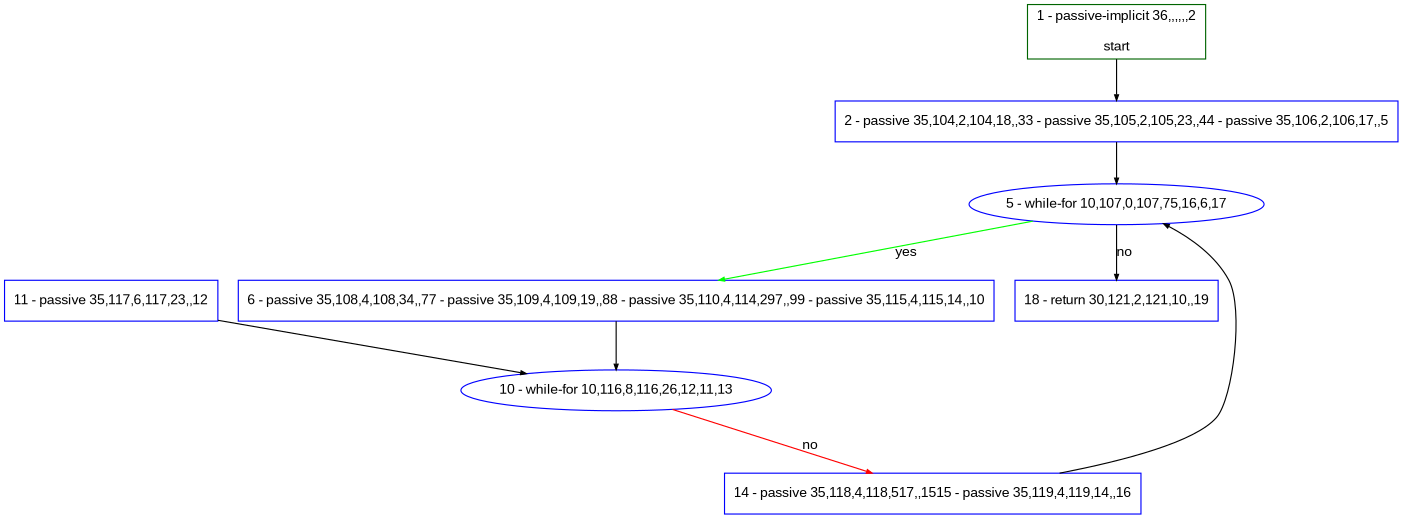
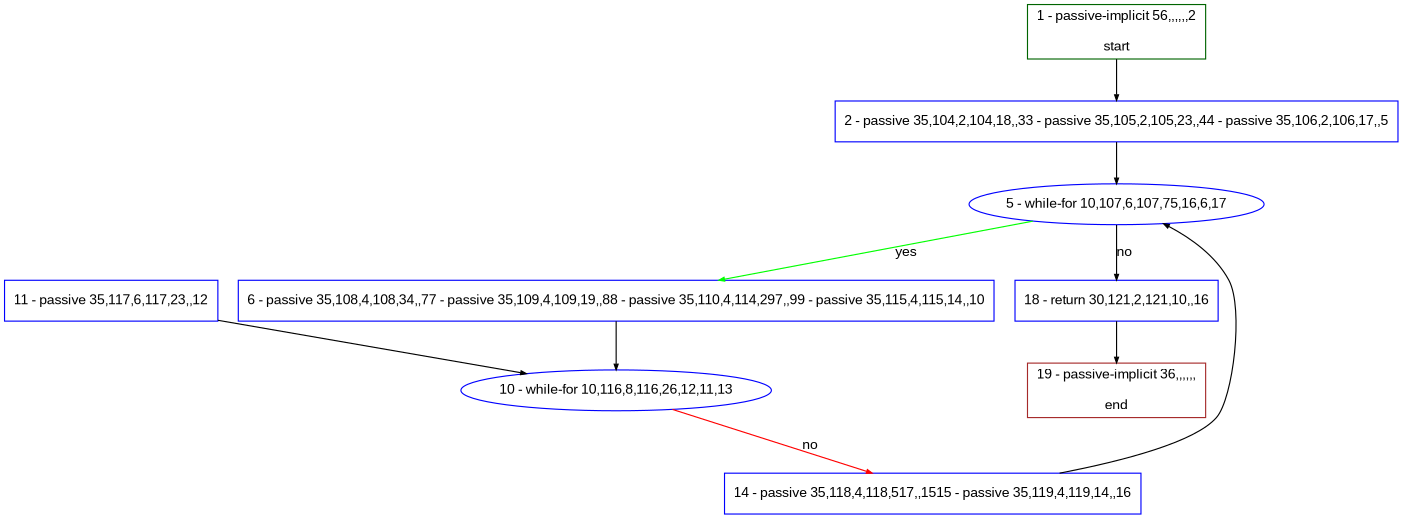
(1117, 32) -> (1117, 32)
(1117, 204) -> (1117, 204)
(1117, 301) -> (1117, 301)
none -> (1117, 390)
